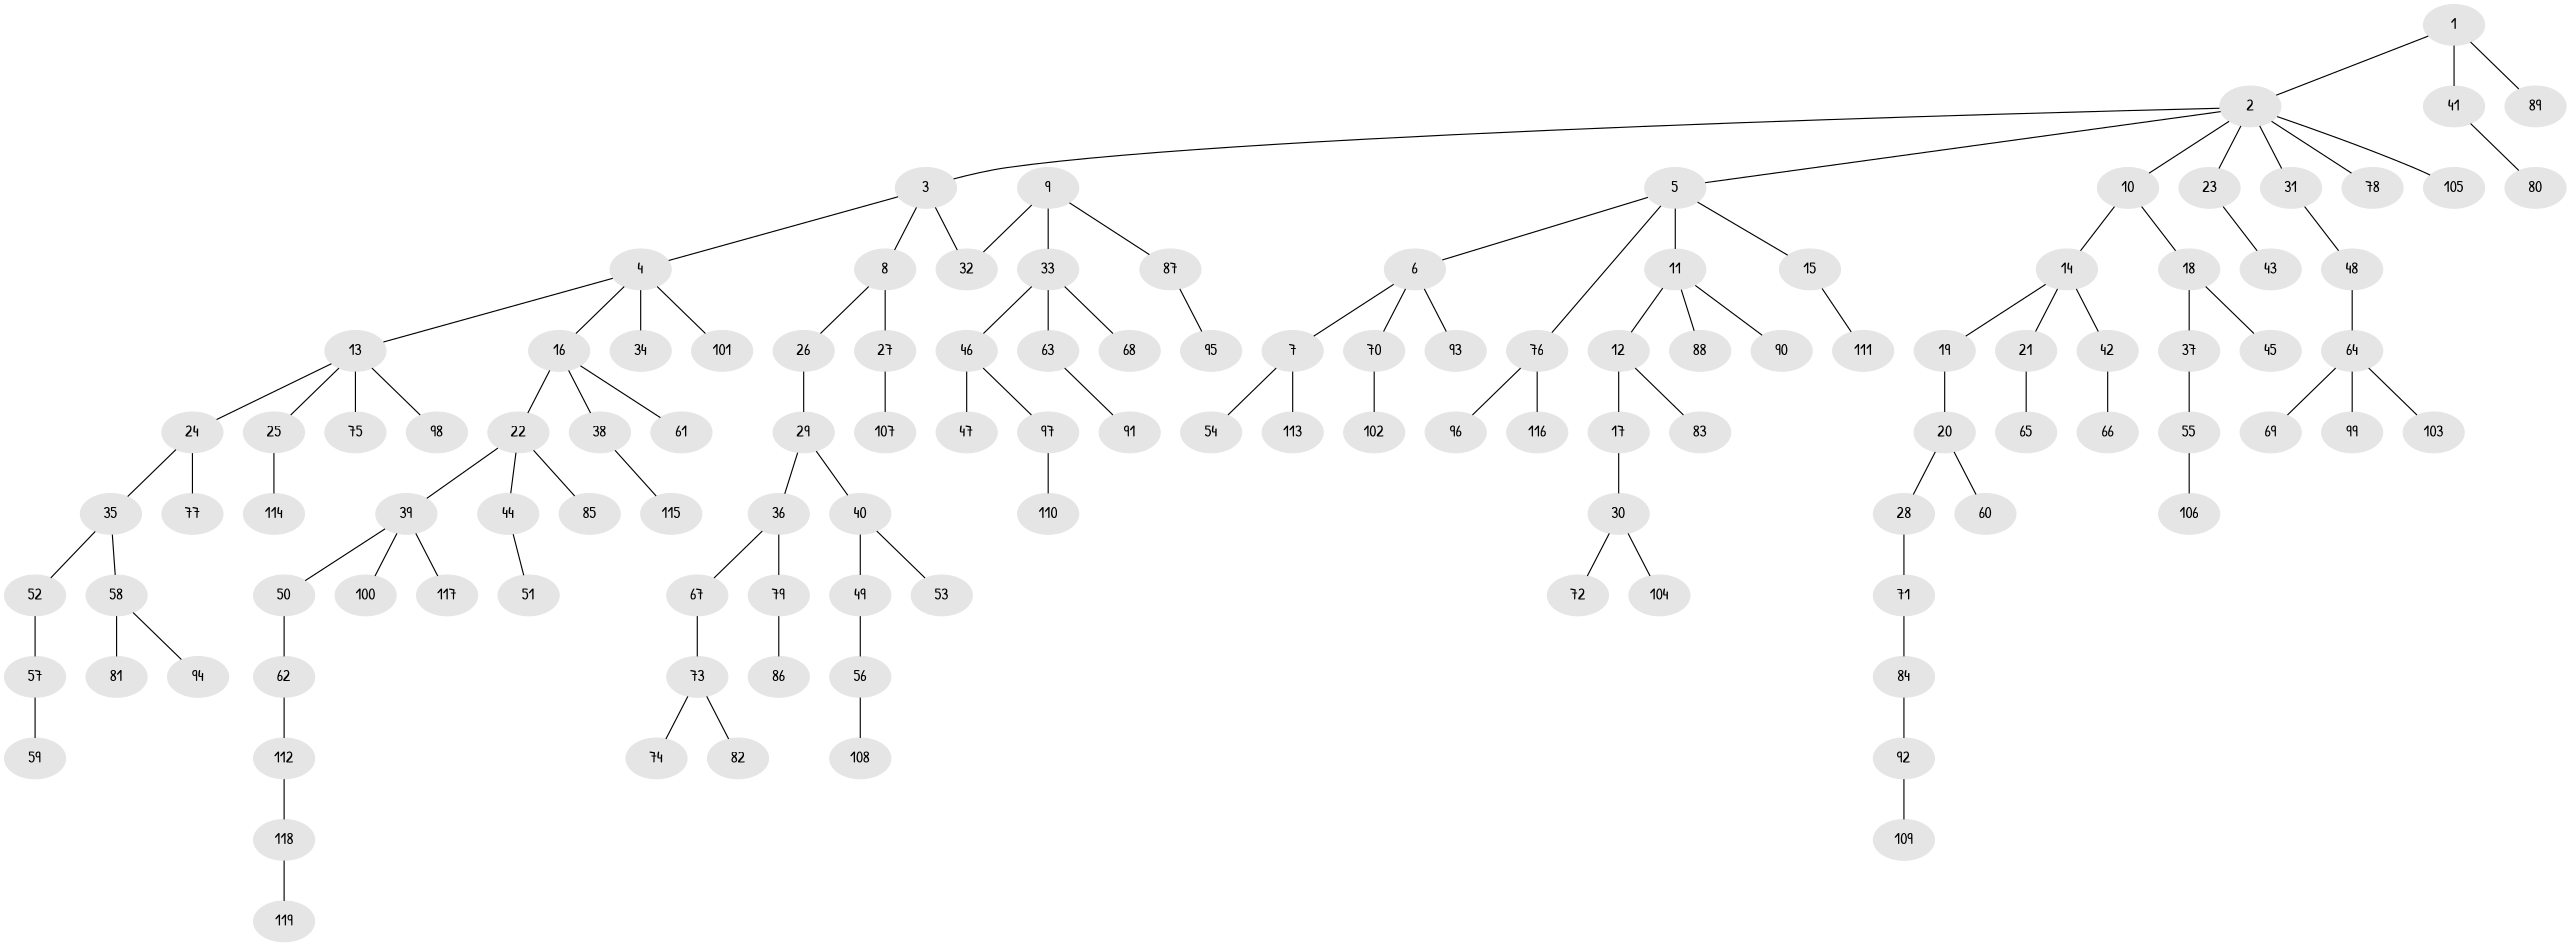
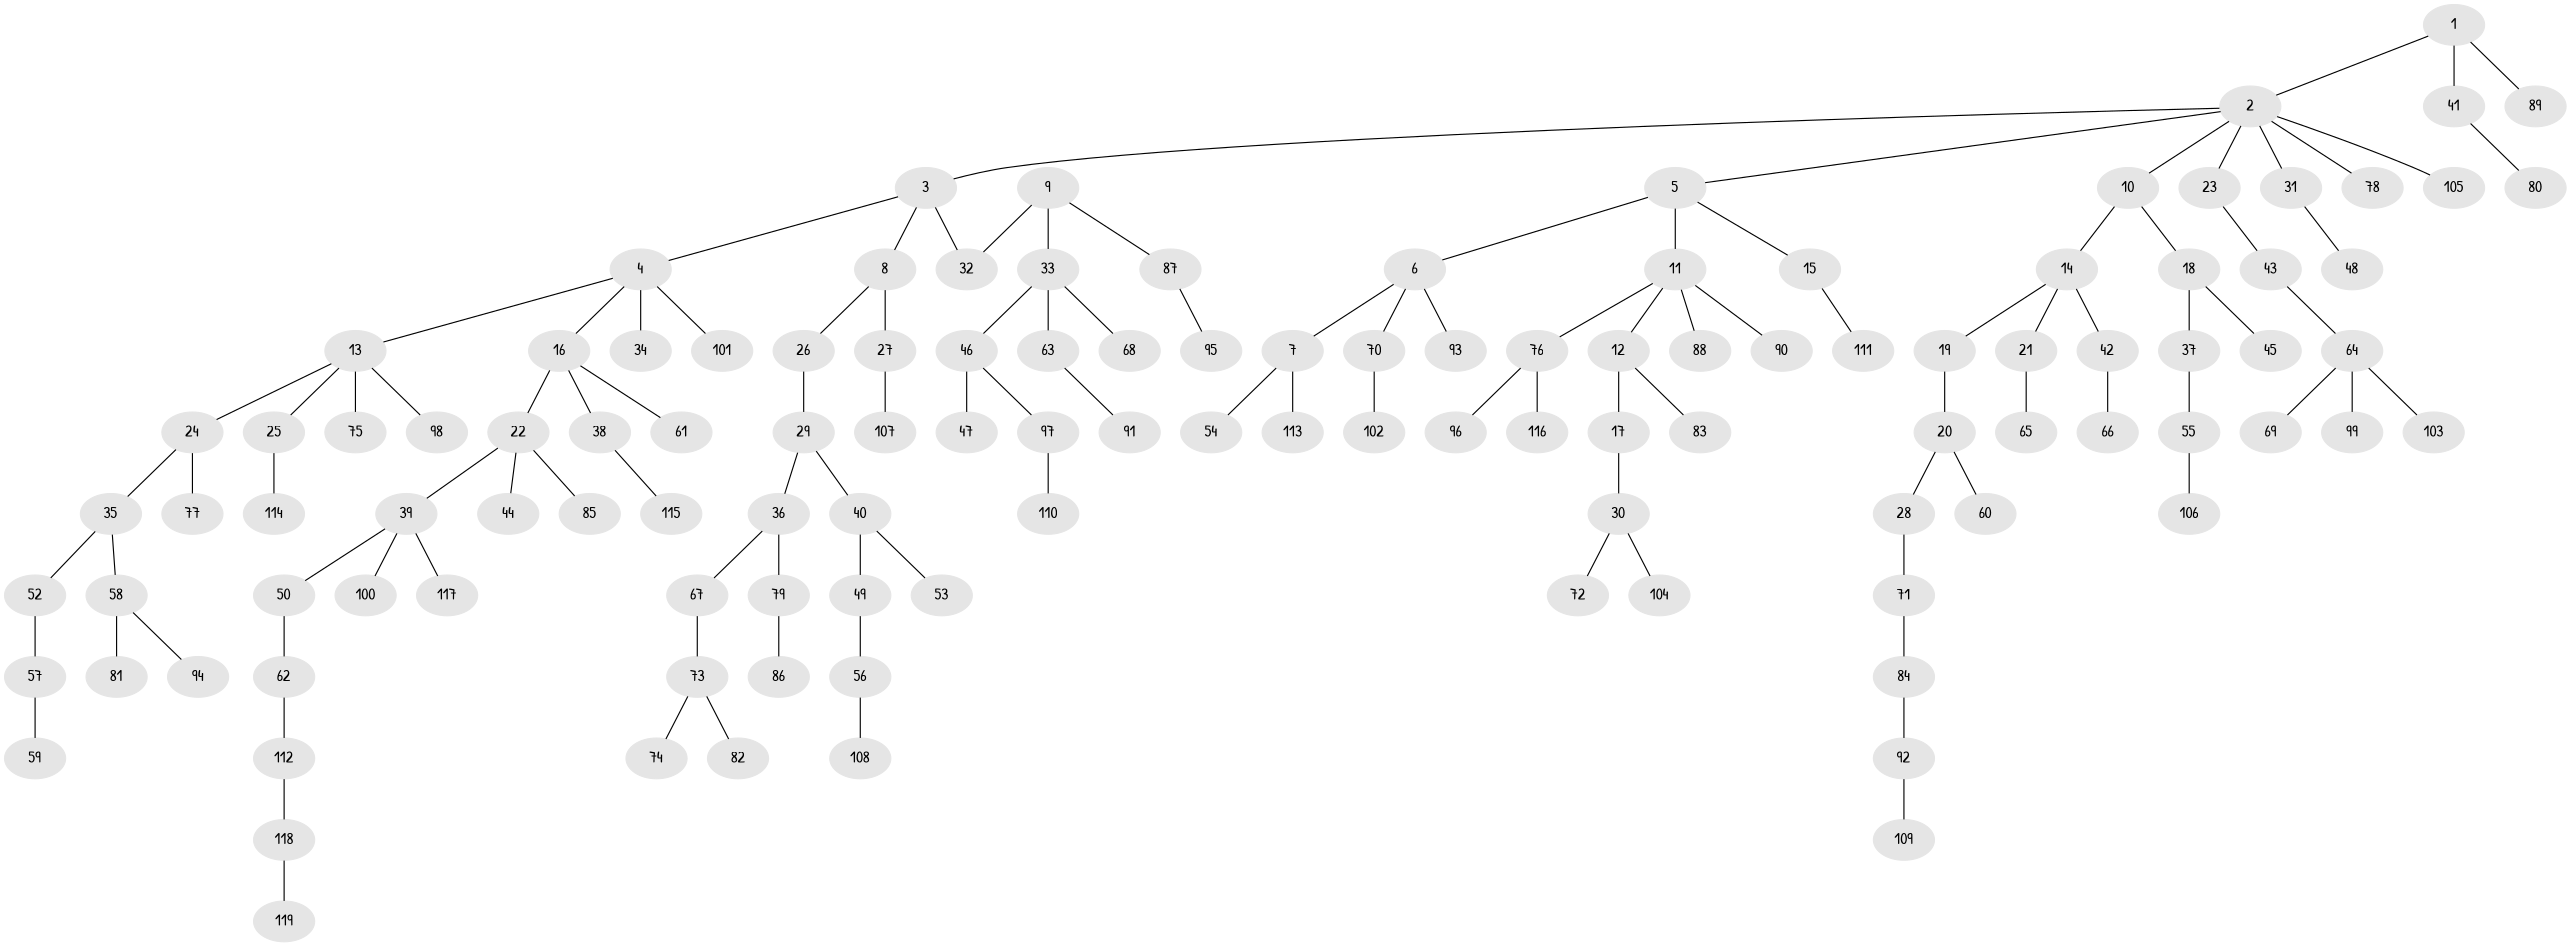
(1606, 269) -> (1606, 310)
(2352, 310) -> (2311, 310)
(529, 595) -> none
